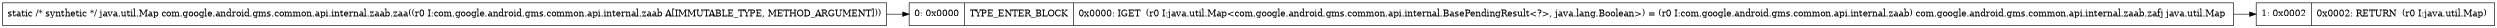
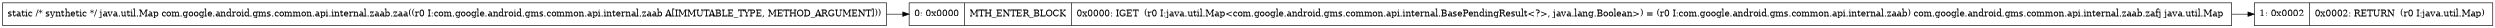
(1019, 14) -> (1018, 14)
